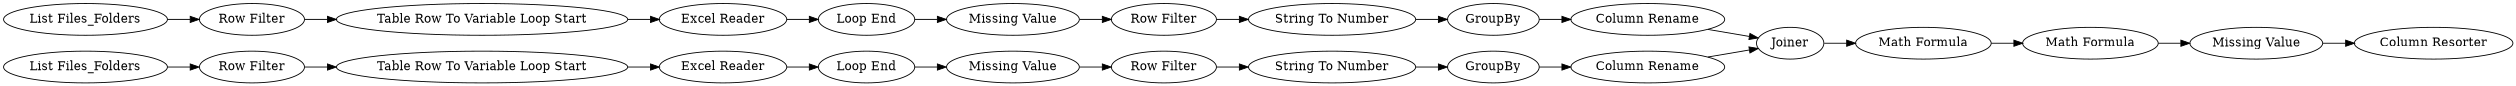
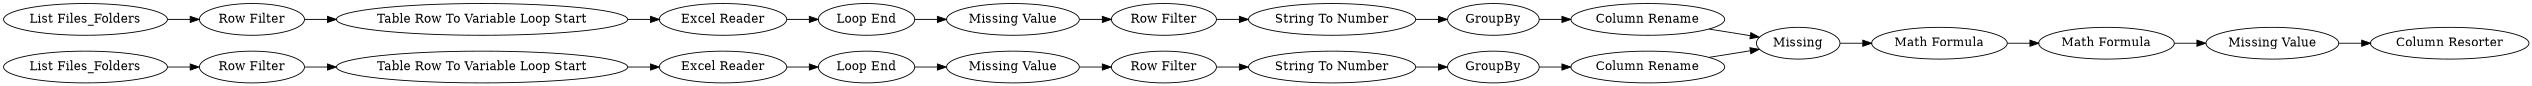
(1790, 43) -> (1798, 43)
